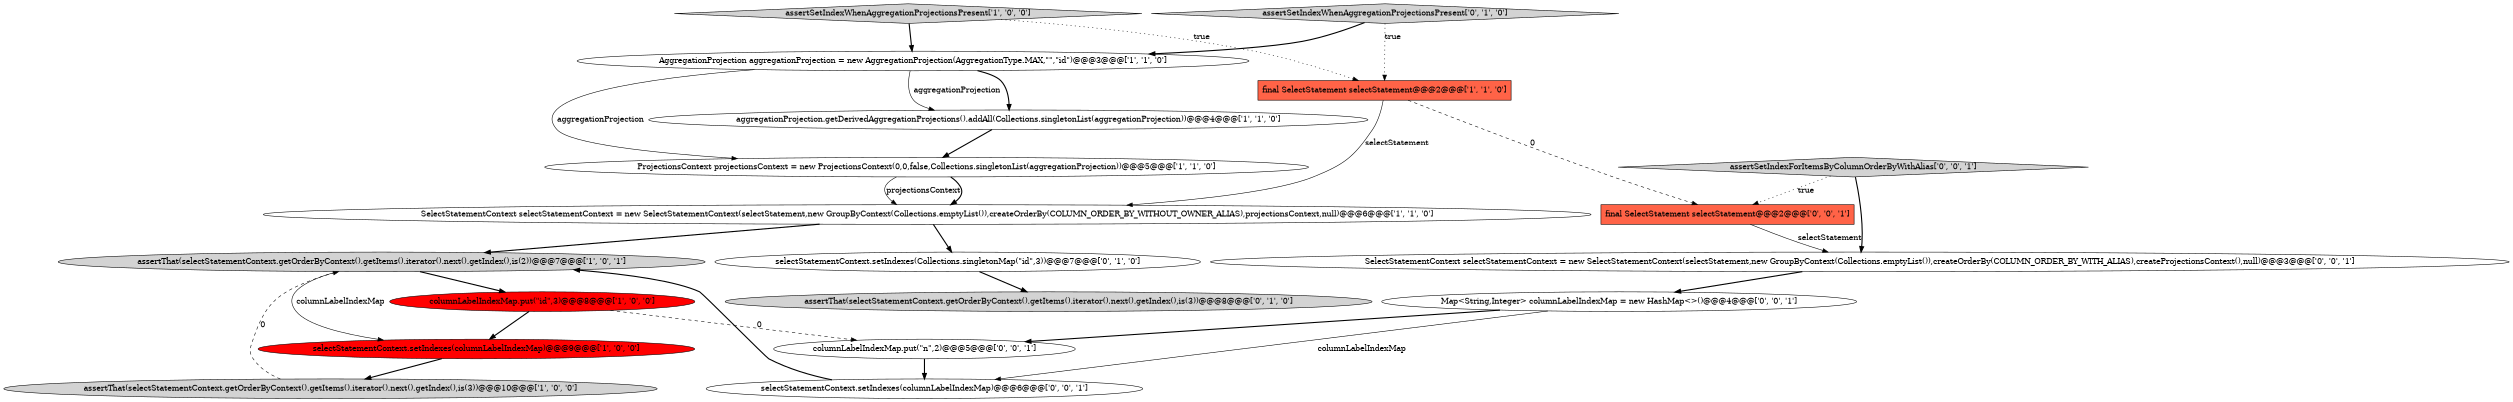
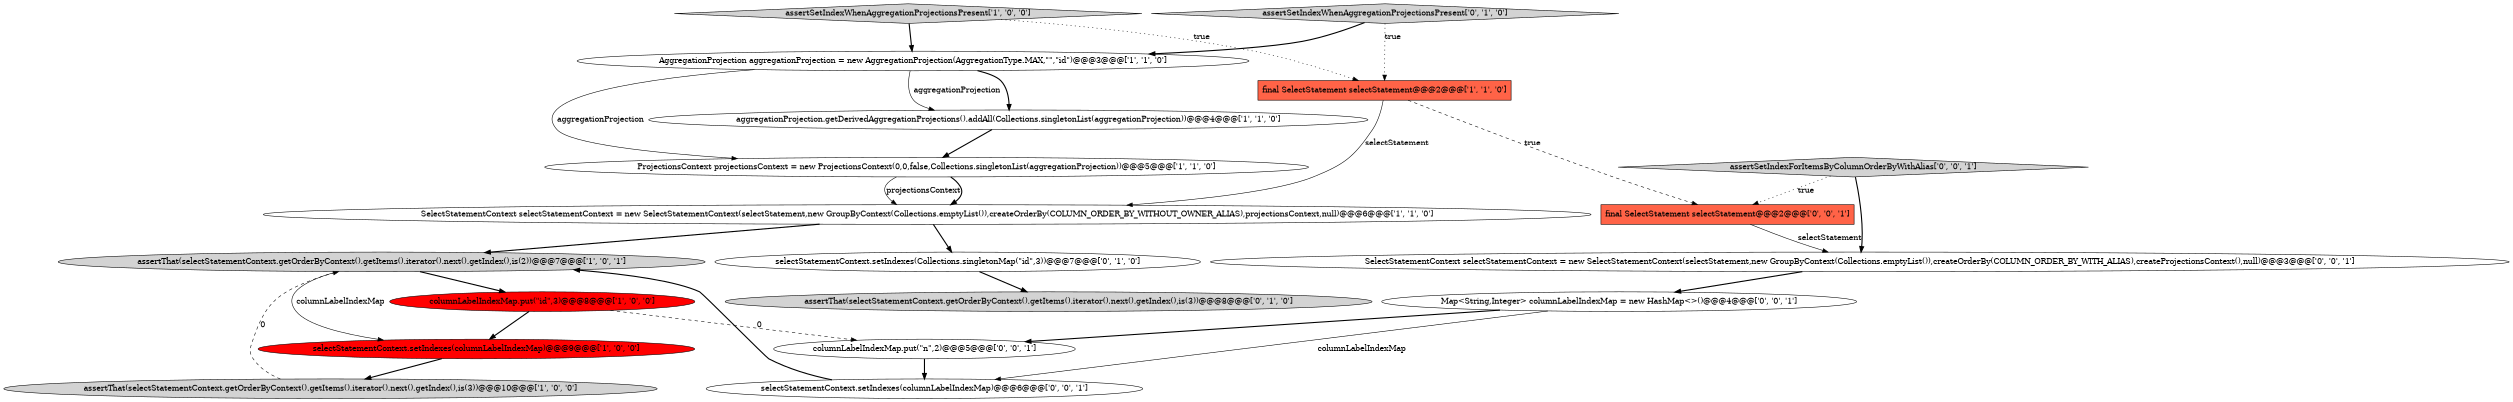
(1533, 143) -> (1533, 143)
